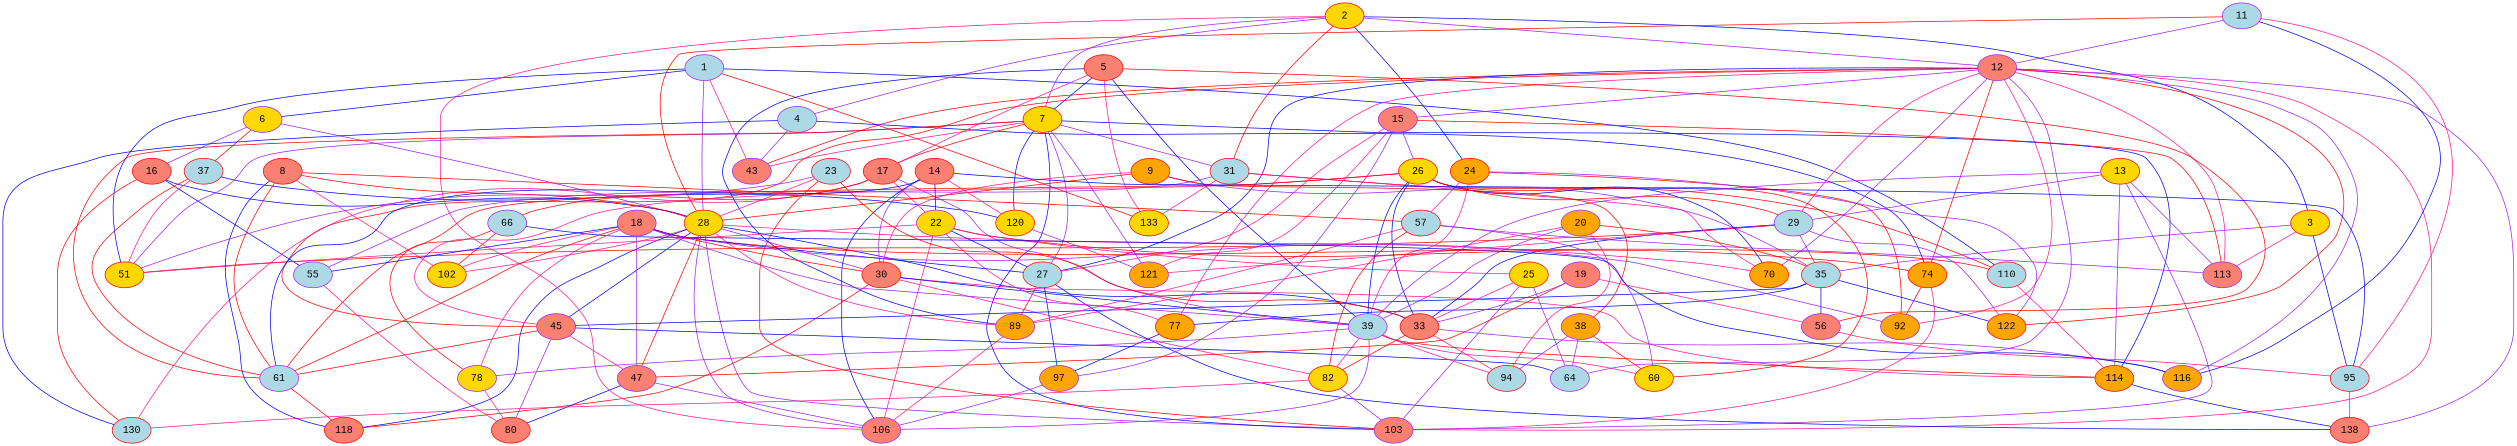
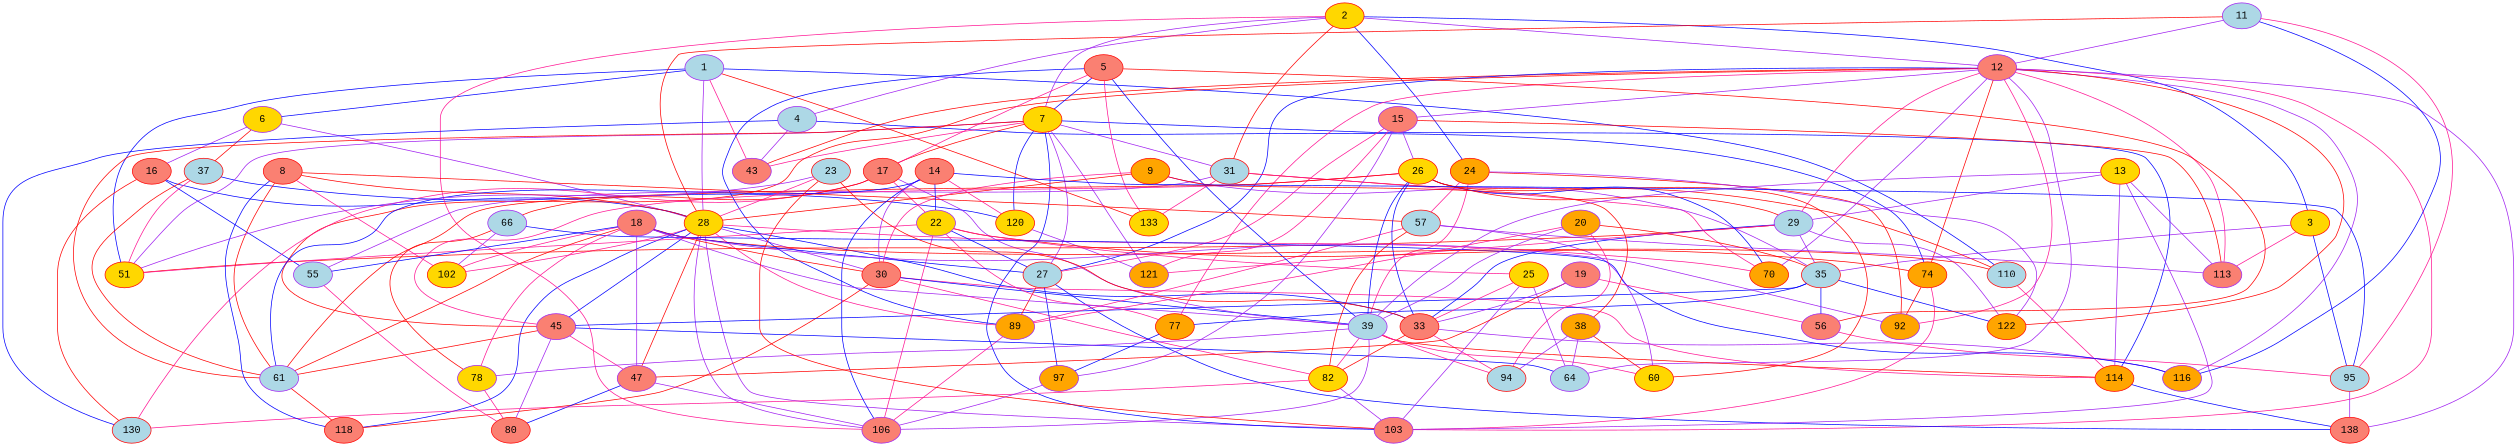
(477, 249) -> (477, 249)
